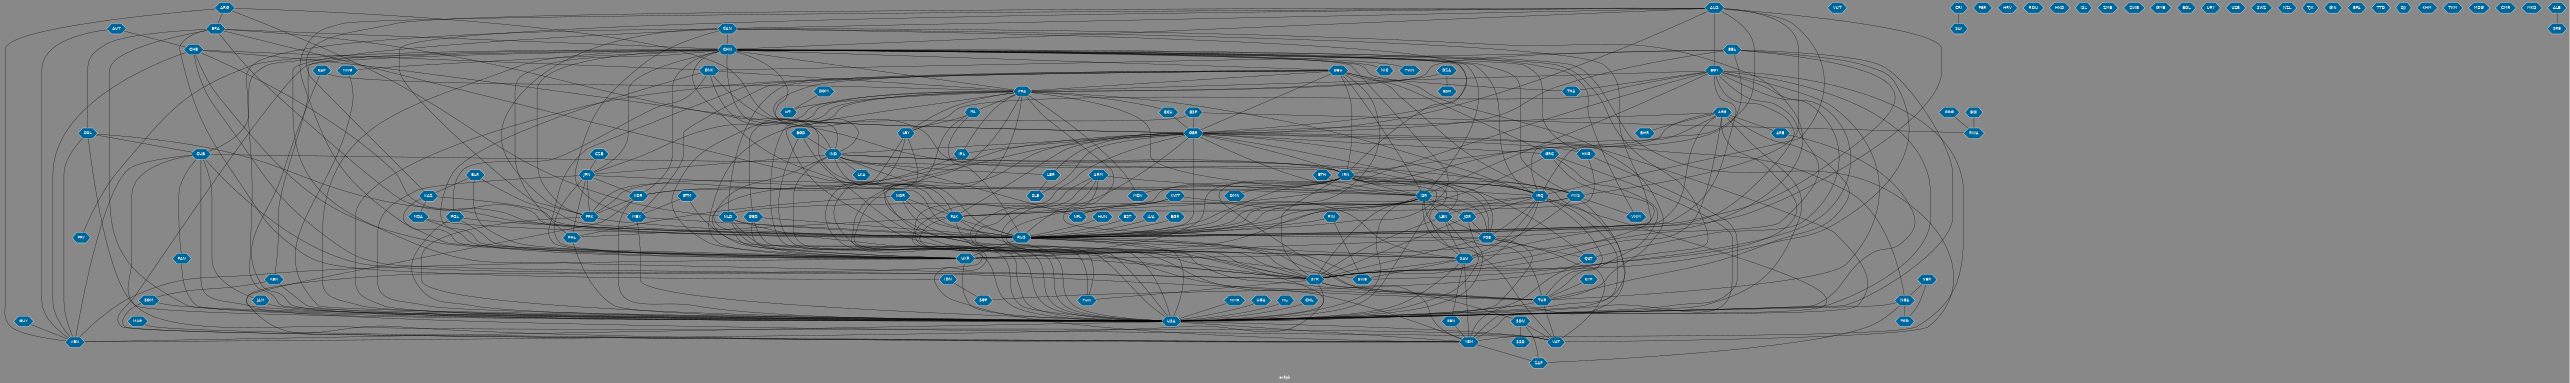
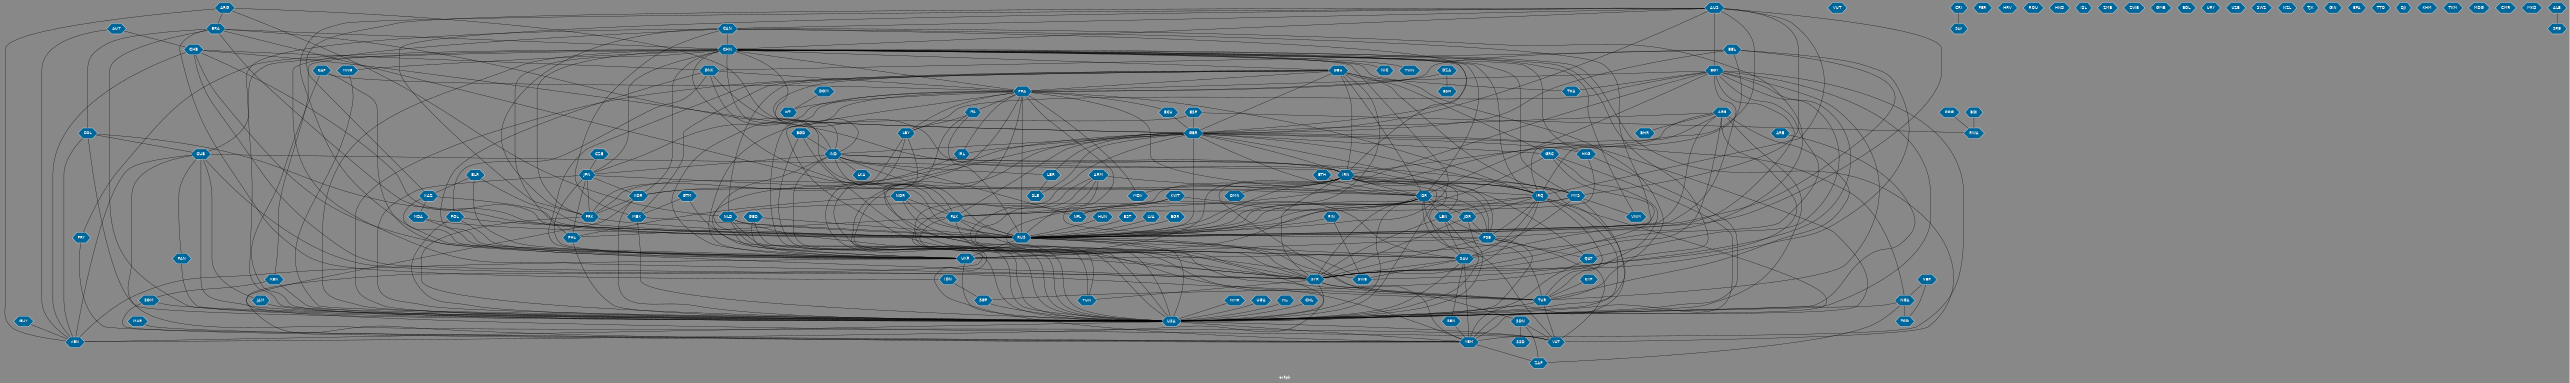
(839, 106) -> (1022, 158)
(1751, 123) -> none
(1044, 251) -> (787, 262)
(1856, 301) -> (1075, 317)
(118, 317) -> (736, 338)
